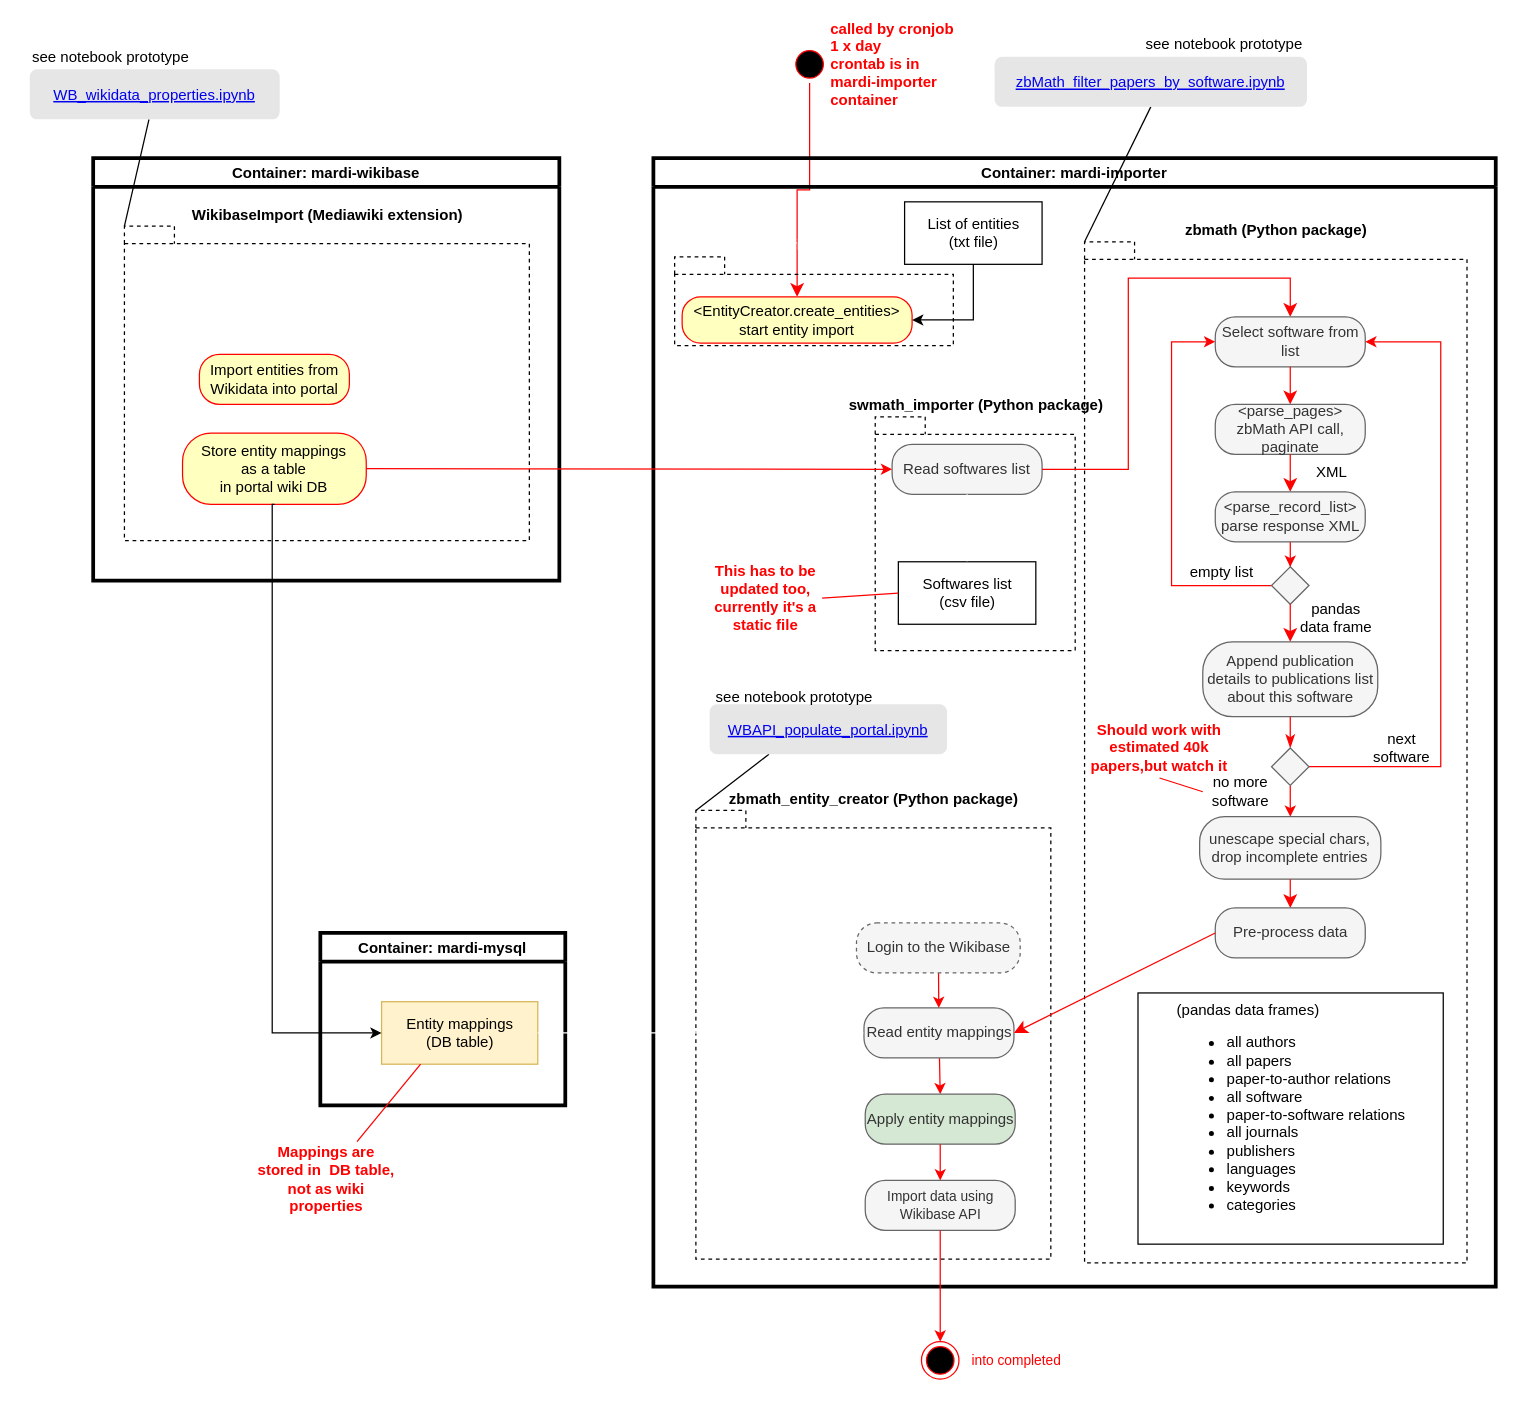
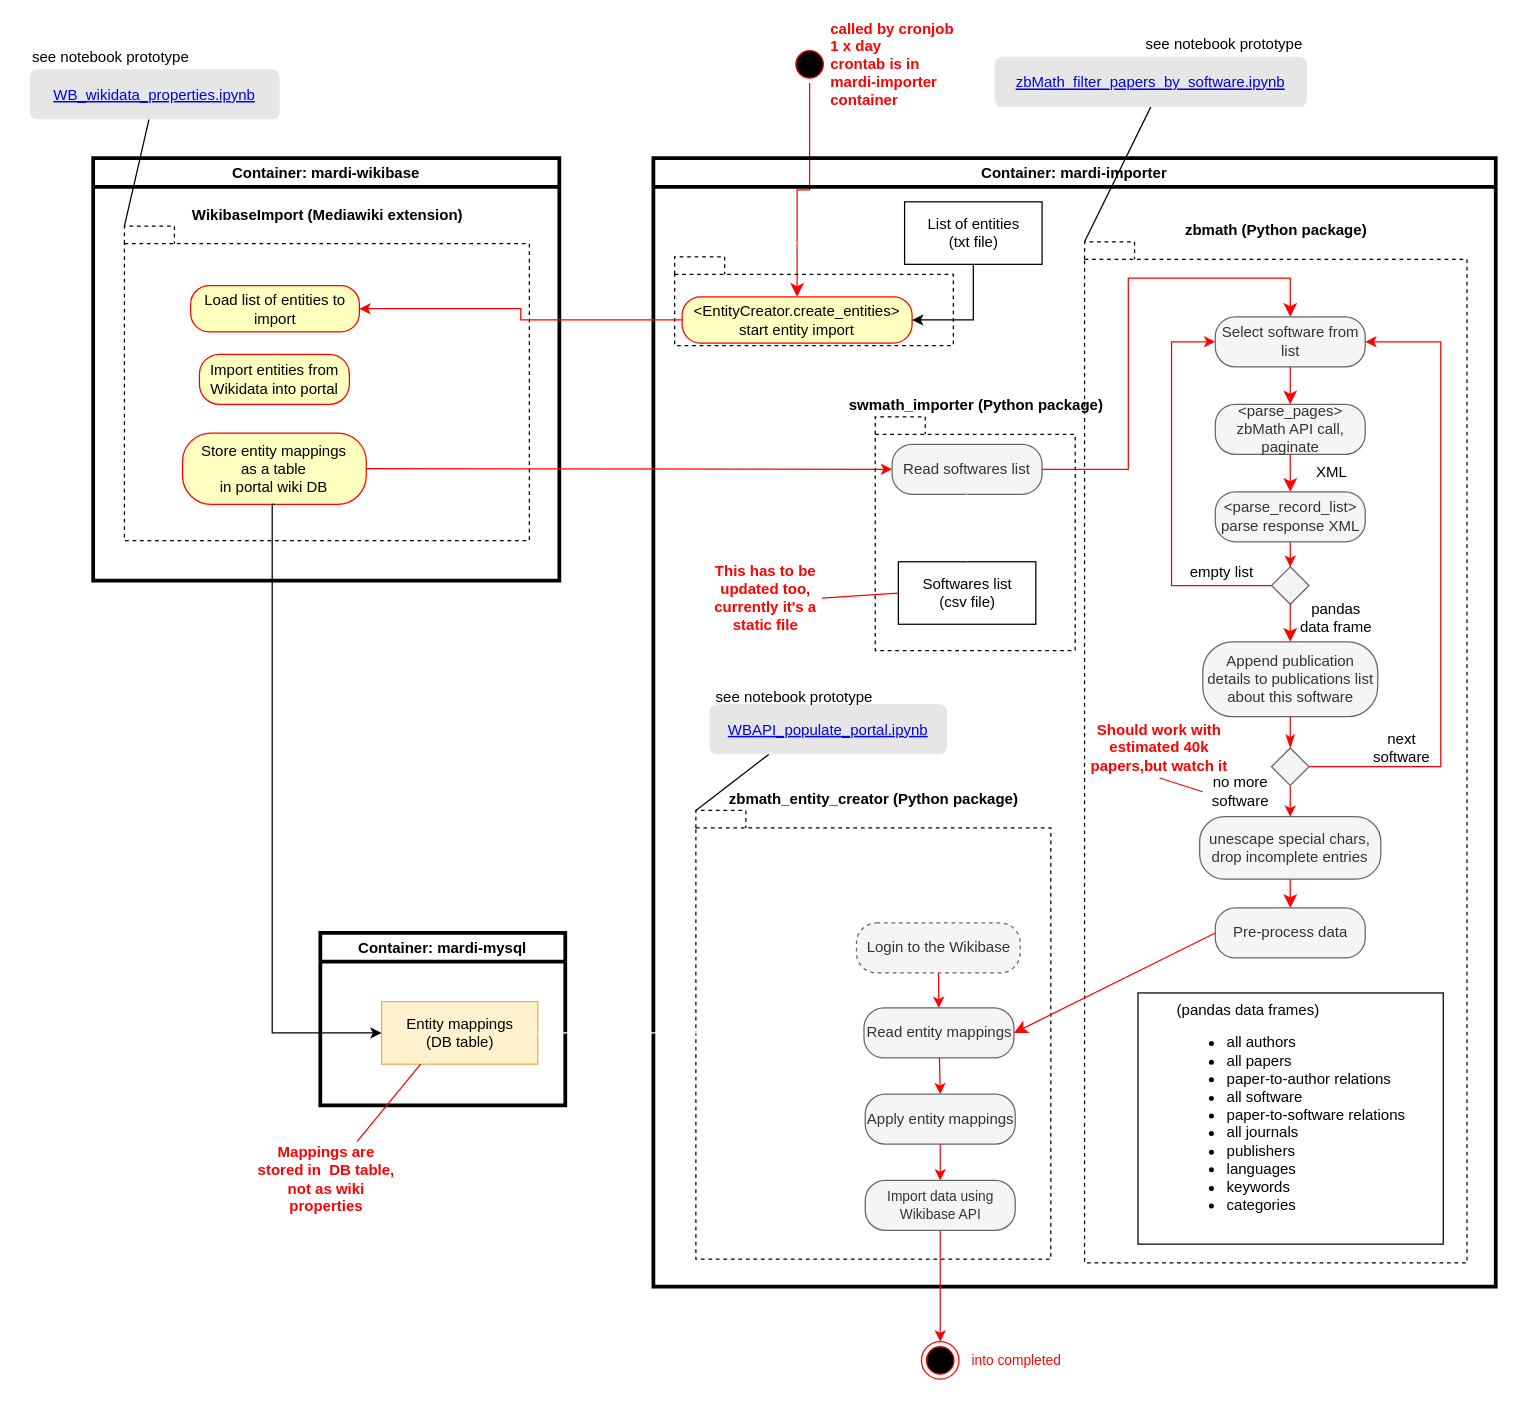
none -> (275, 309)
none -> (521, 319)
(940, 1119) -> (940, 1119)
